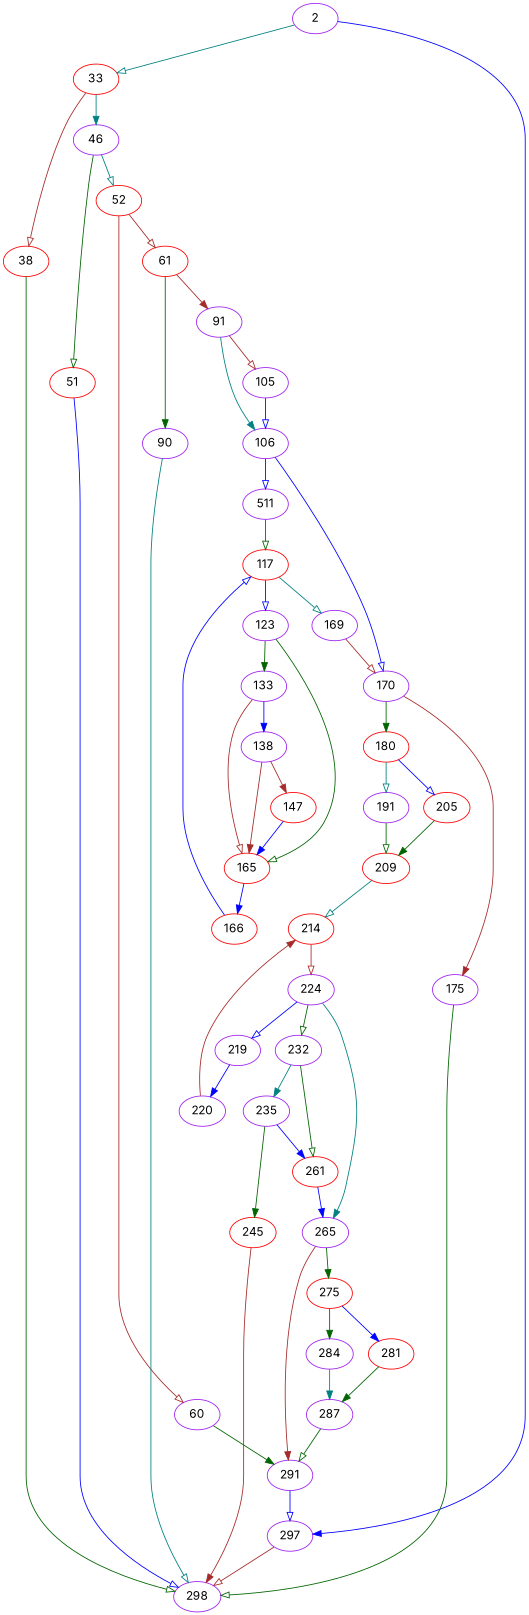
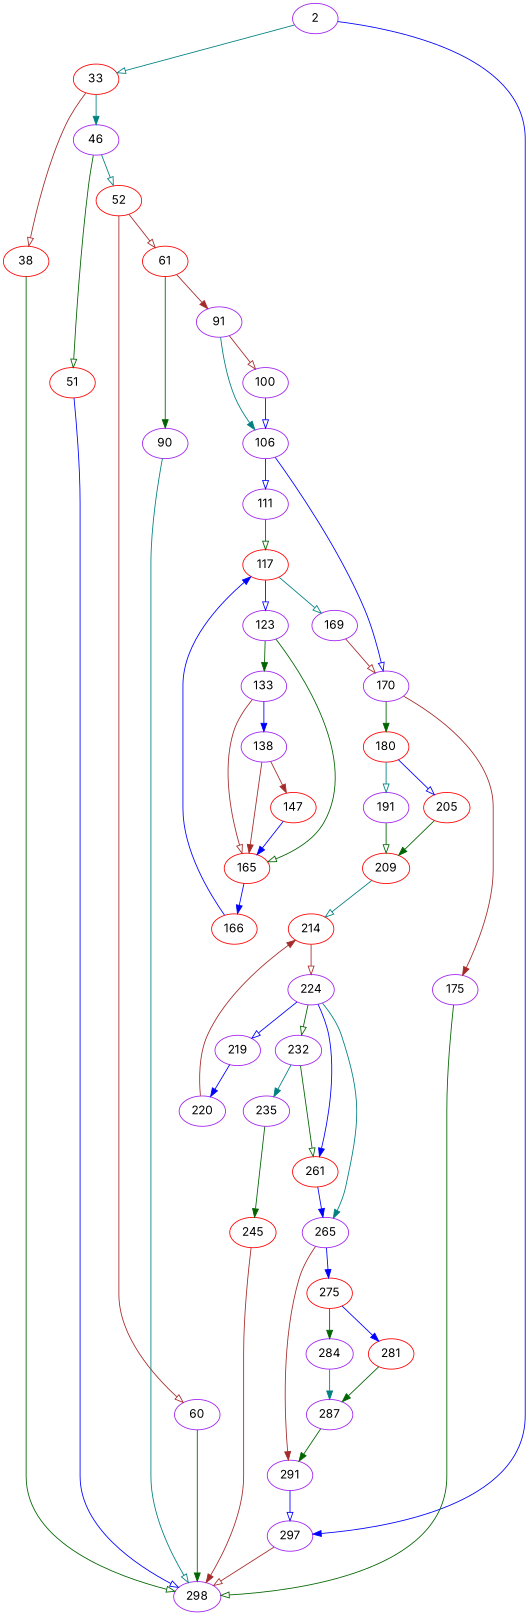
(266, 383) -> (266, 383)
(266, 504) -> (266, 504)
(183, 743) -> (183, 743)
(288, 1138) -> (332, 1076)
(327, 1259) -> (327, 1259)
(237, 1441) -> (197, 1501)
(312, 1441) -> (312, 1441)
